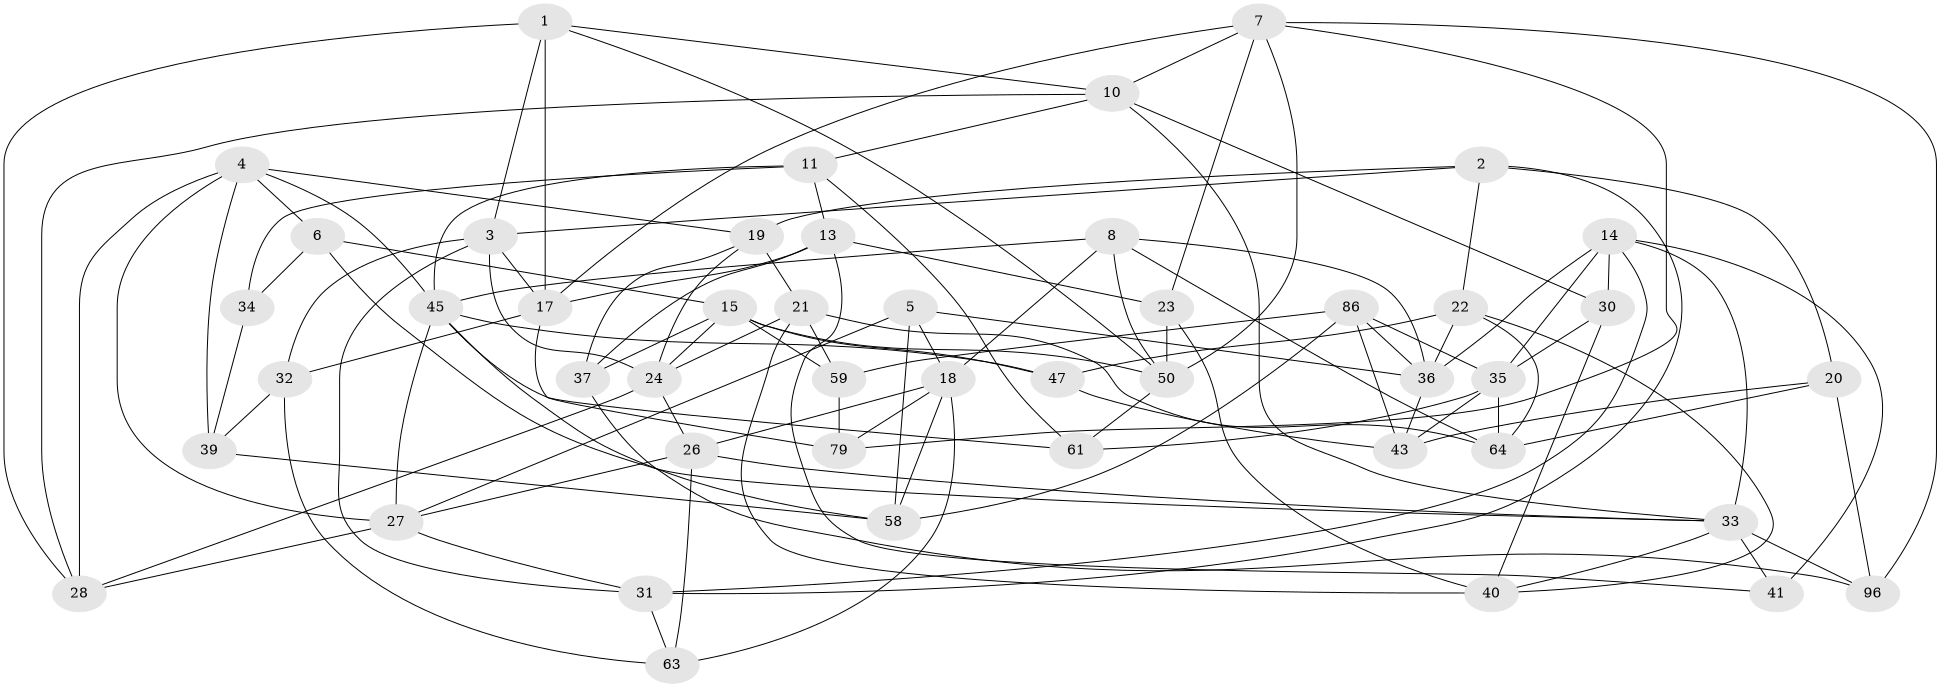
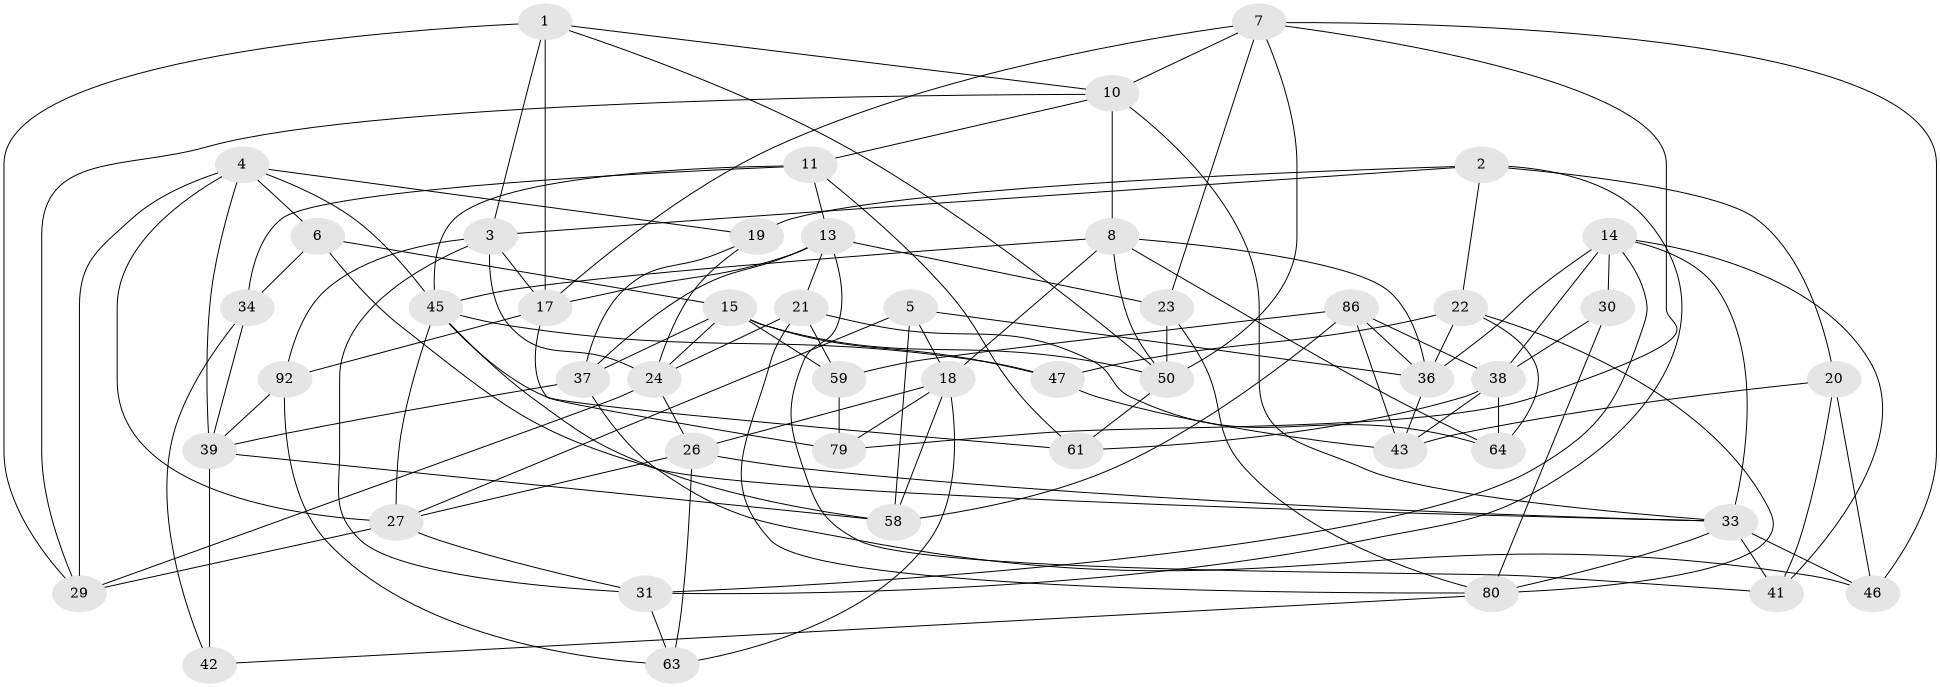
(1360, 201) -> (1112, 165)
(779, 272) -> (815, 272)
(285, 379) -> (285, 379)
(1499, 379) -> (1499, 379)
none -> (396, 413)
(1666, 415) -> (1814, 489)
(79, 594) -> (79, 594)
(1492, 594) -> (1492, 594)
(1873, 594) -> (1873, 594)
none -> (210, 665)
